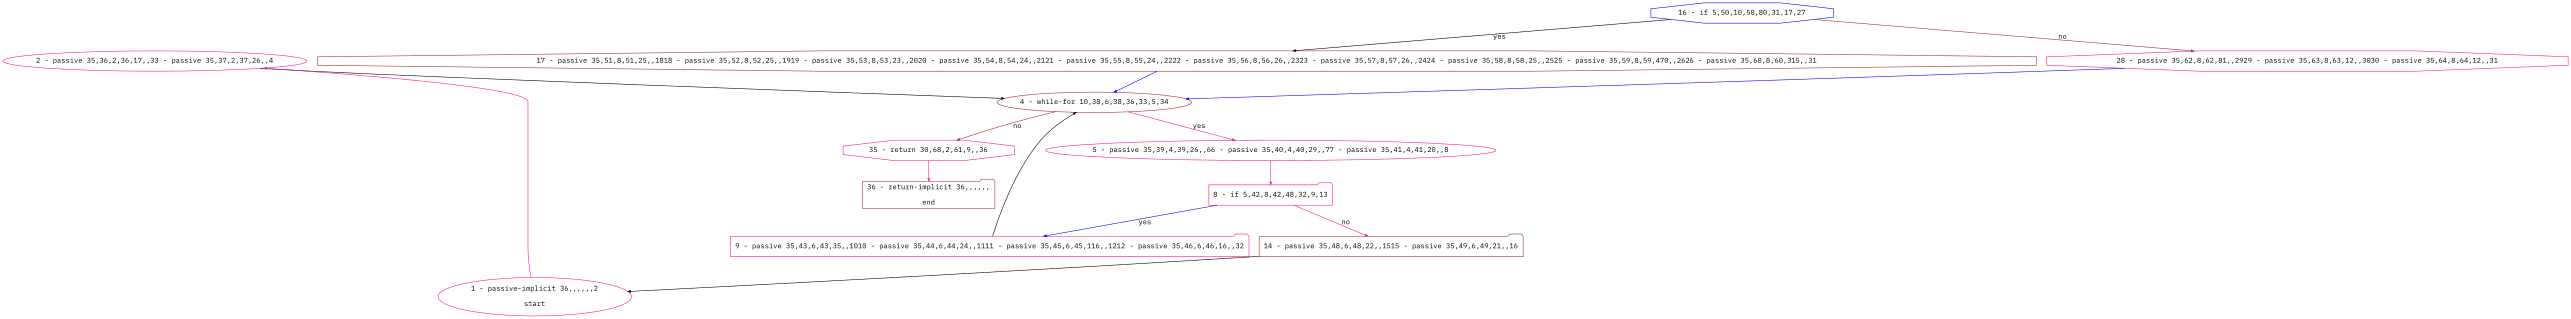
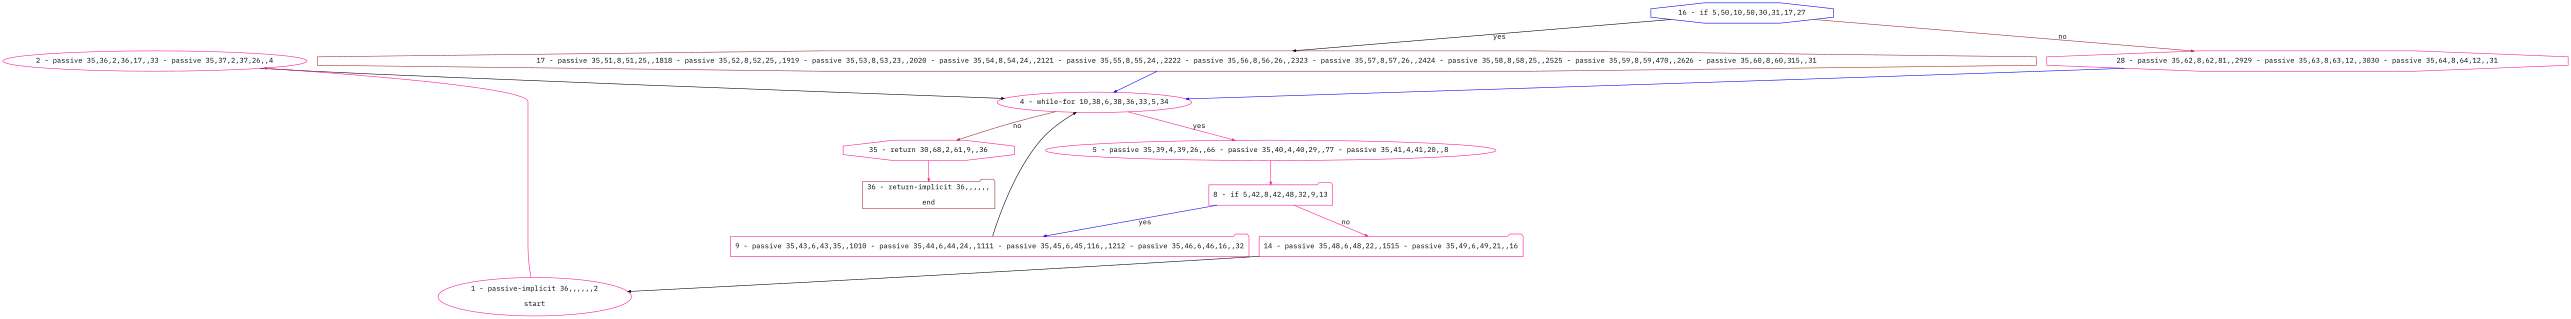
(1742, 13) -> (1742, 13)
(1094, 102) -> (1094, 102)
(1391, 246) -> (1391, 246)
